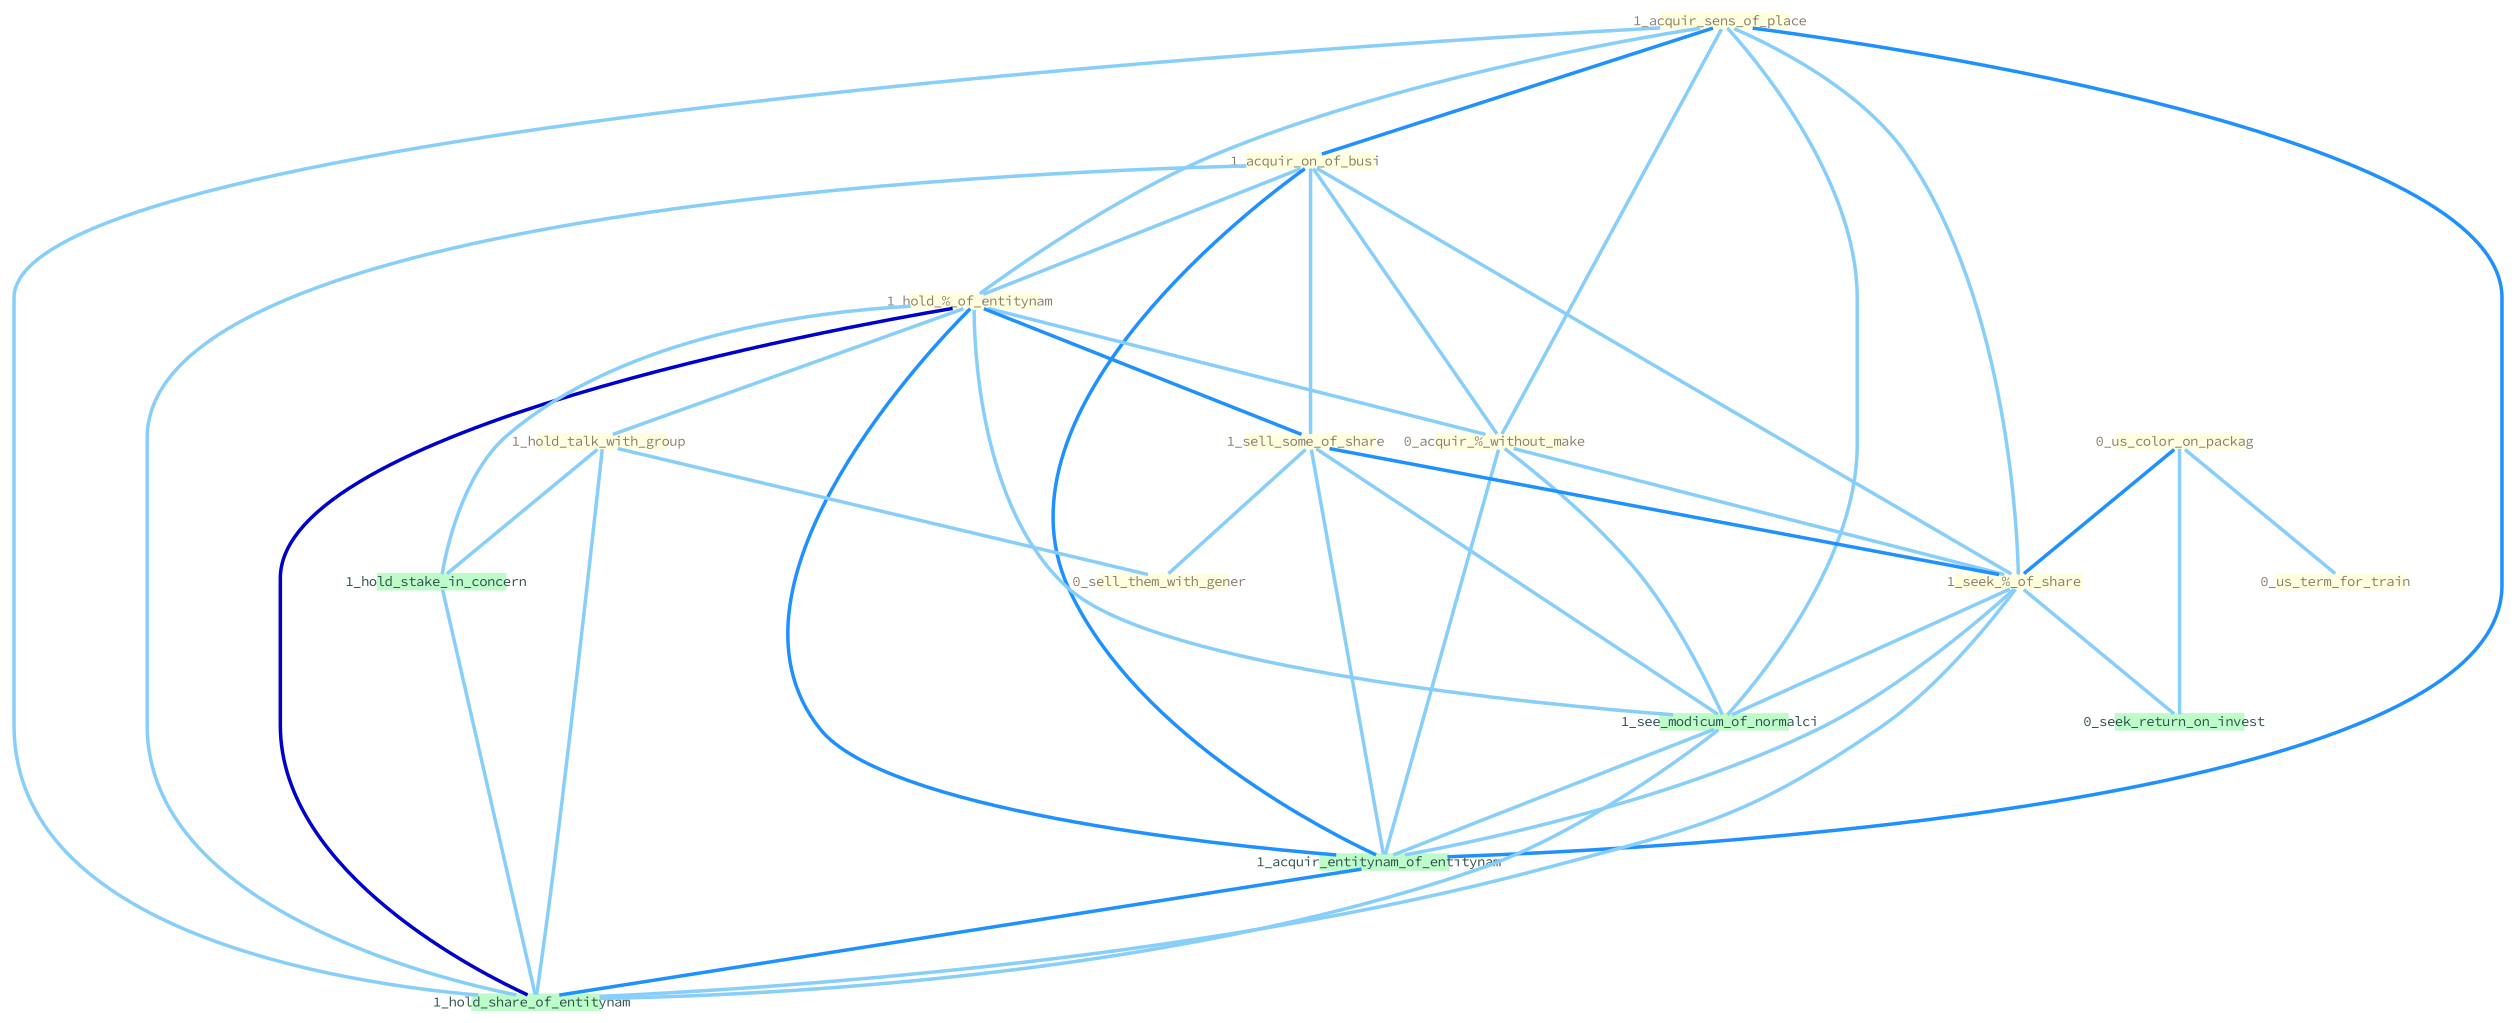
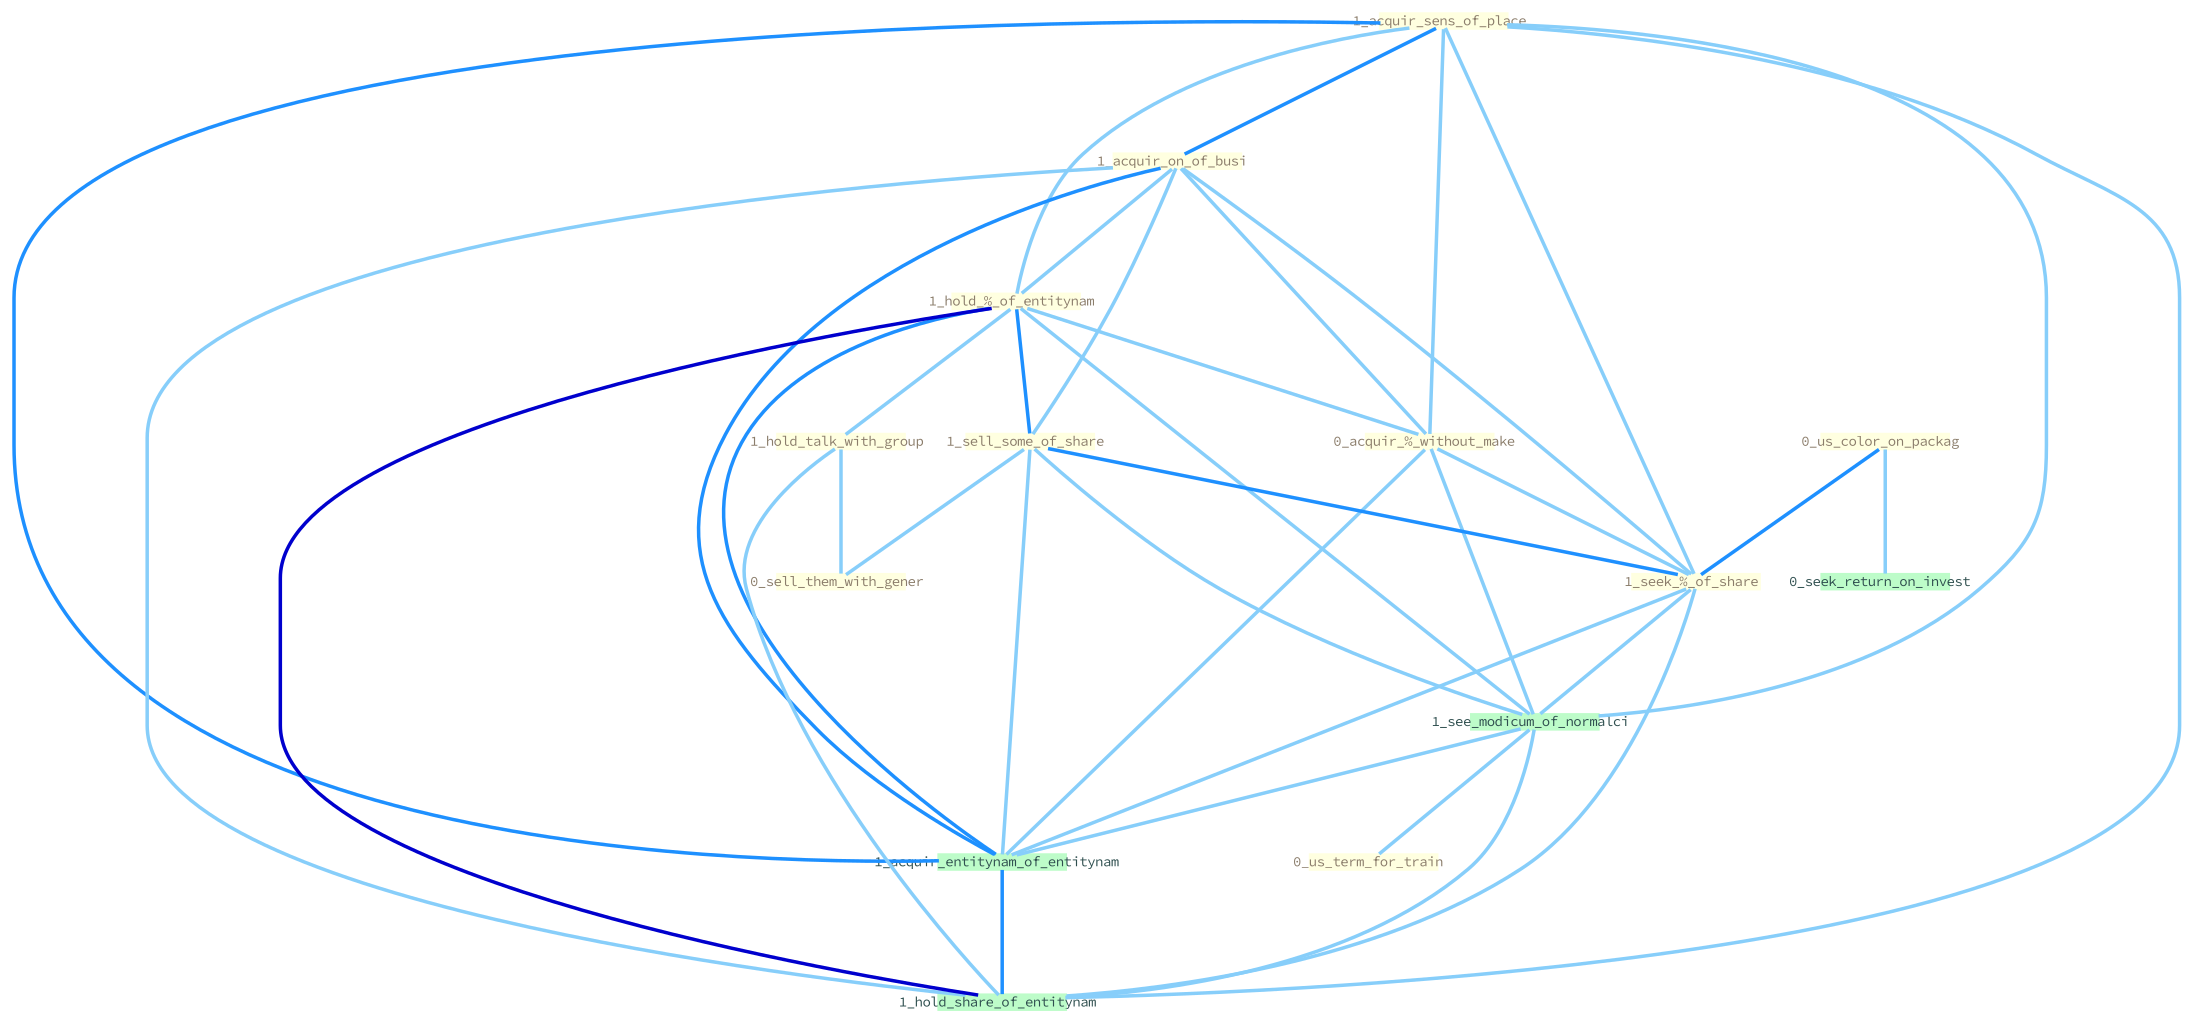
(2260, 512) -> (1454, 792)
(442, 582) -> none
(2099, 652) -> none
